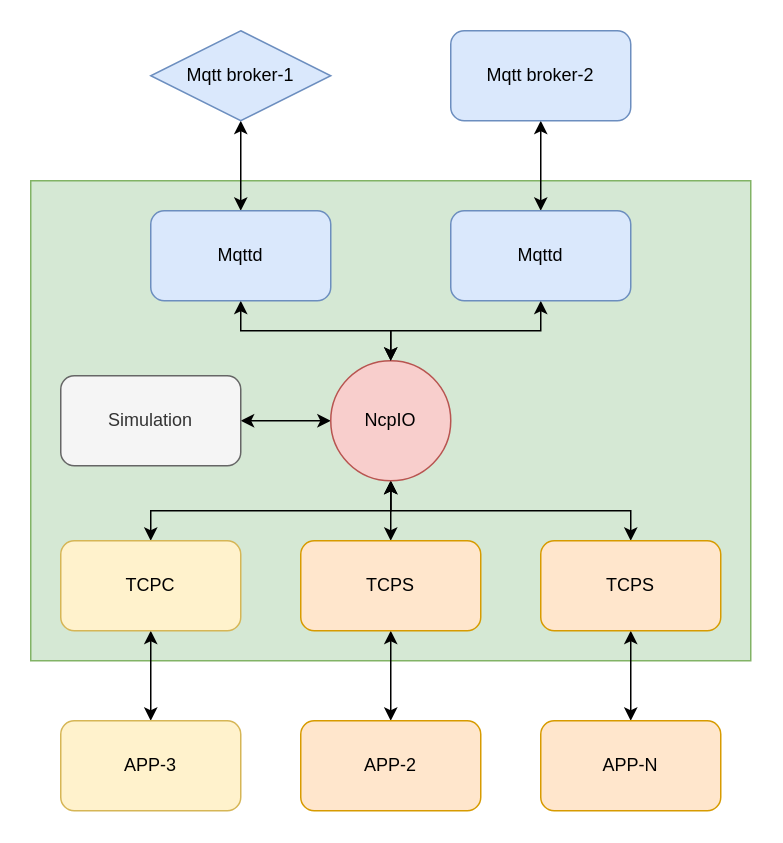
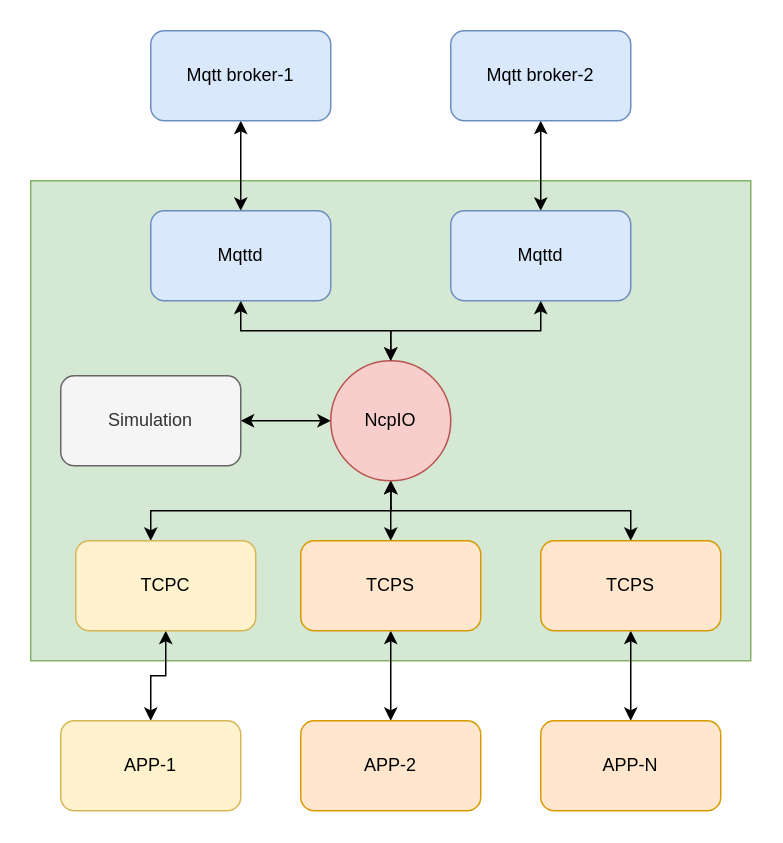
(241, 76) -> (241, 76)
(151, 586) -> (166, 586)
(151, 766) -> (151, 766)
